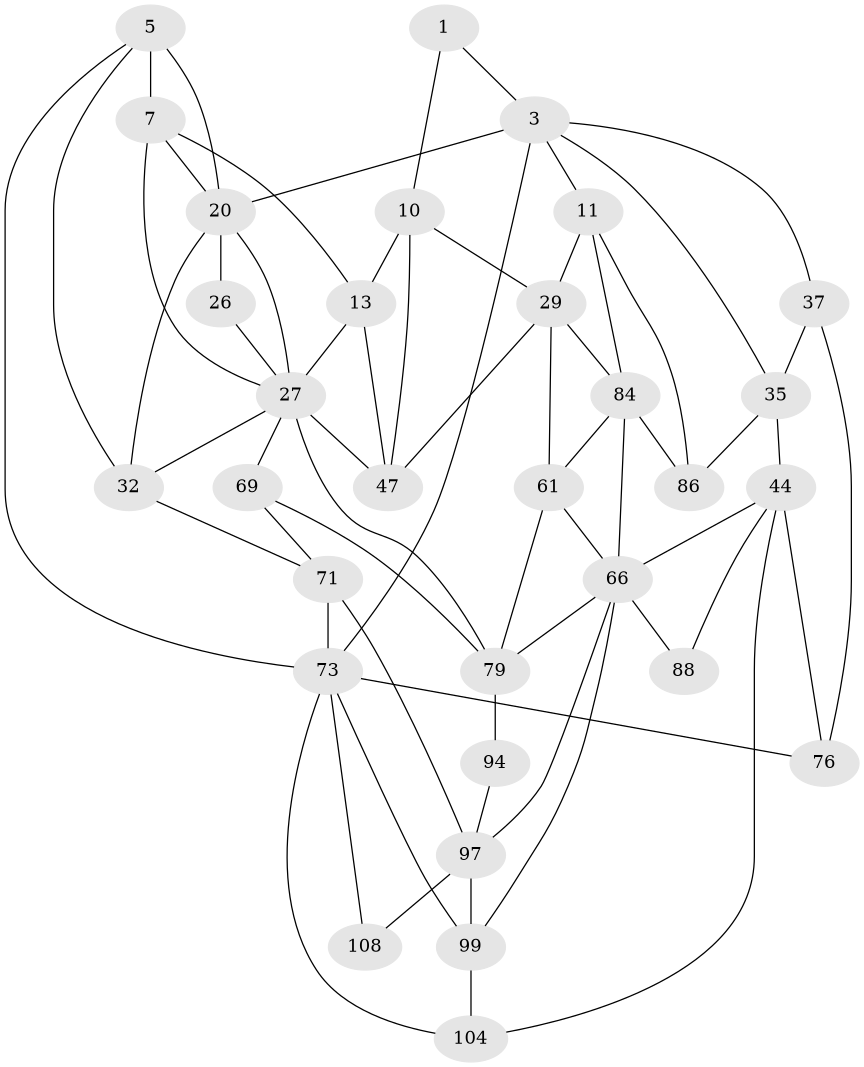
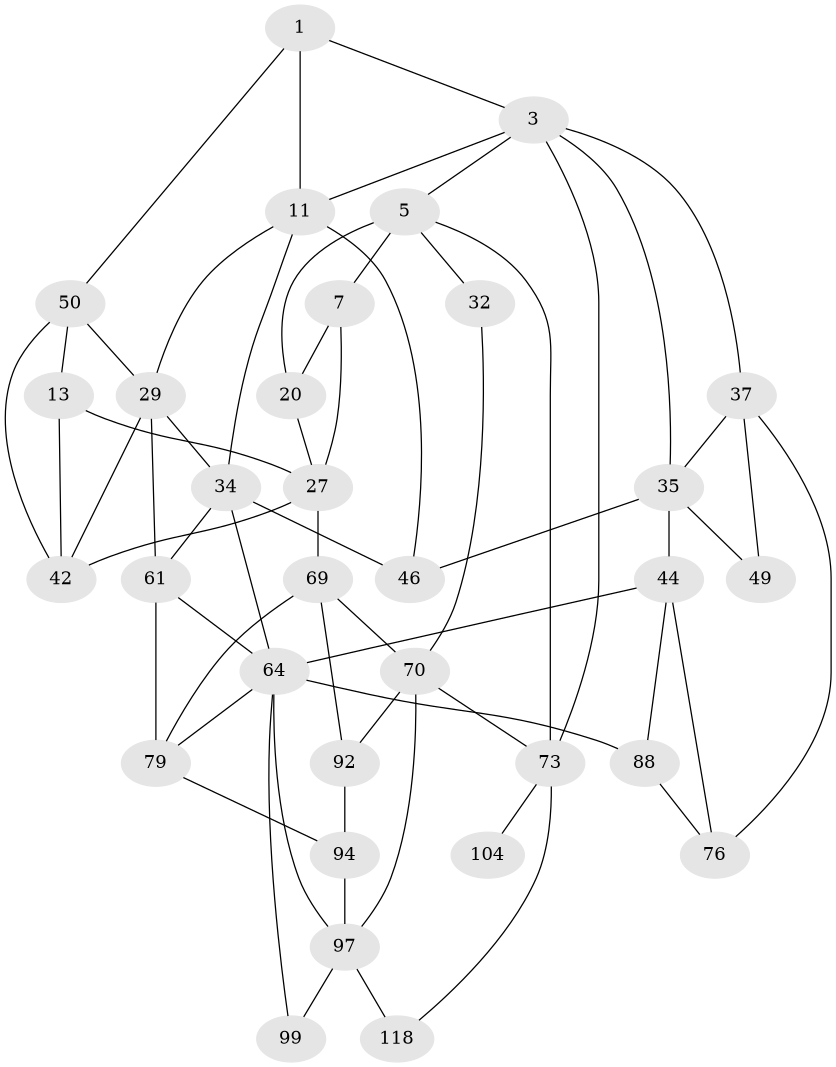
none -> (300, 120)
(378, 166) -> (469, 166)
(265, 188) -> none
(410, 212) -> (70, 304)
(221, 304) -> none
(154, 344) -> none
(625, 396) -> (226, 488)
(210, 442) -> none
(388, 488) -> (61, 579)
(689, 488) -> (410, 579)
(385, 537) -> none
(328, 579) -> (415, 671)
(618, 579) -> (275, 671)
none -> (761, 579)
(555, 713) -> (680, 809)
none -> (345, 763)
(392, 813) -> none
(754, 846) -> none
(365, 947) -> (397, 1039)
(471, 993) -> none
